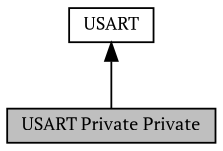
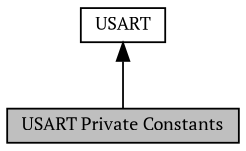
(111, 126) -> (123, 126)
